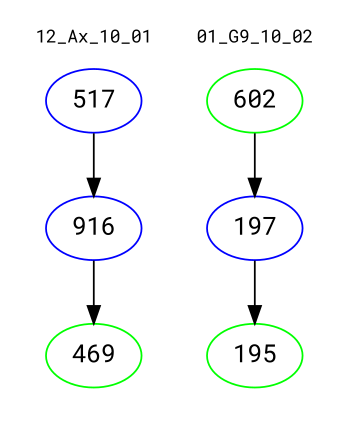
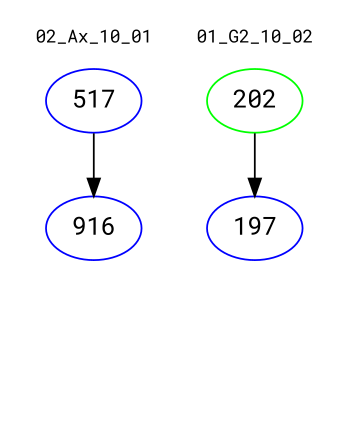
(95, 38) -> (95, 38)
(256, 38) -> (256, 38)
(255, 101) -> (255, 101)
(94, 356) -> none
(255, 356) -> none
